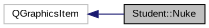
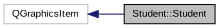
(165, 14) -> (170, 14)
